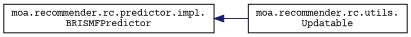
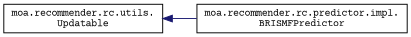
(236, 19) -> (185, 19)
